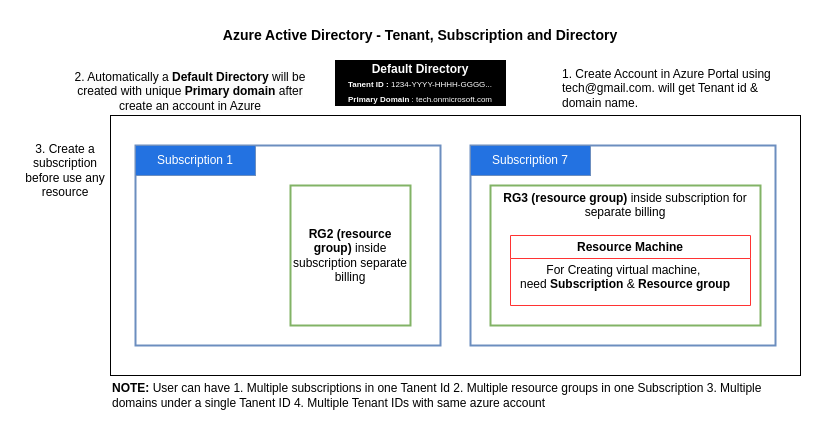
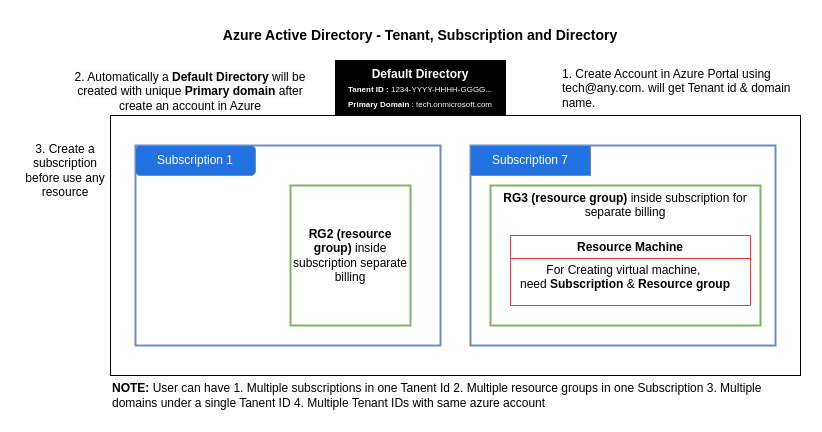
(421, 83) -> (421, 88)
(682, 89) -> (682, 89)
(196, 161) -> (196, 161)
